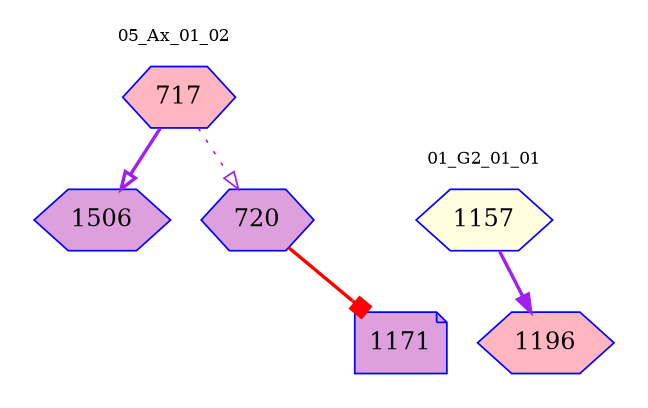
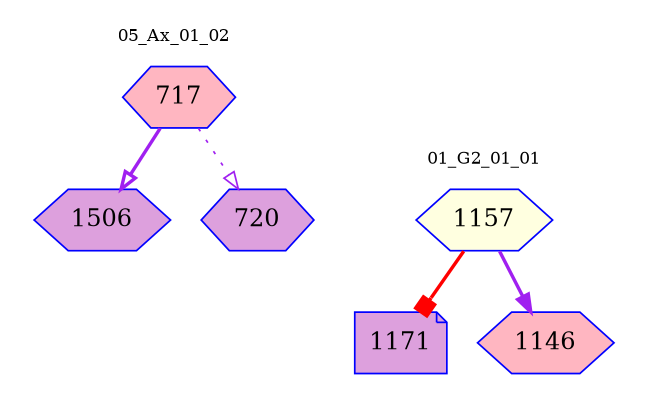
(322, 276) -> (447, 274)
(546, 343) -> (546, 343)
